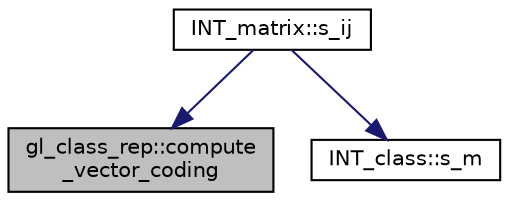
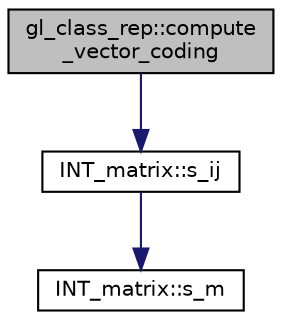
(221, 81) -> (141, 101)
(406, 160) -> (141, 290)
